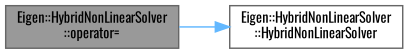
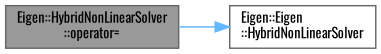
(316, 27) -> (303, 27)
